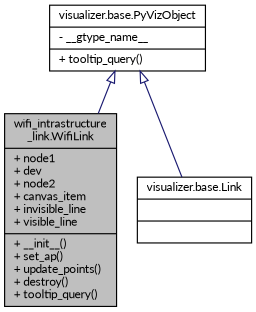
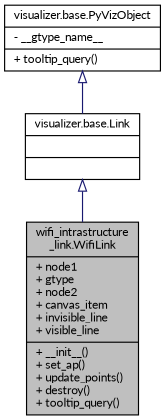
(104, 98) -> (83, 207)
(28, 171) -> (55, 280)
